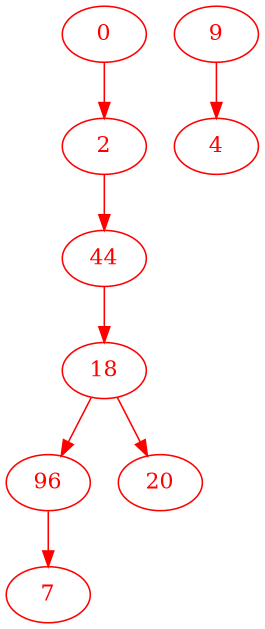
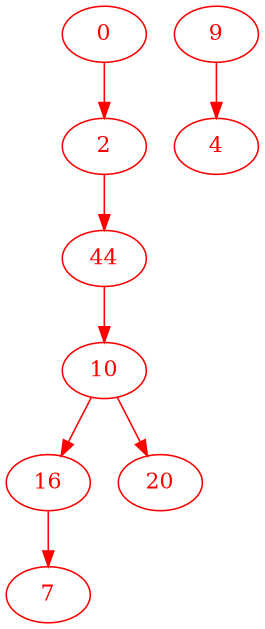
(104, 371) -> (104, 371)
(48, 483) -> (48, 483)
